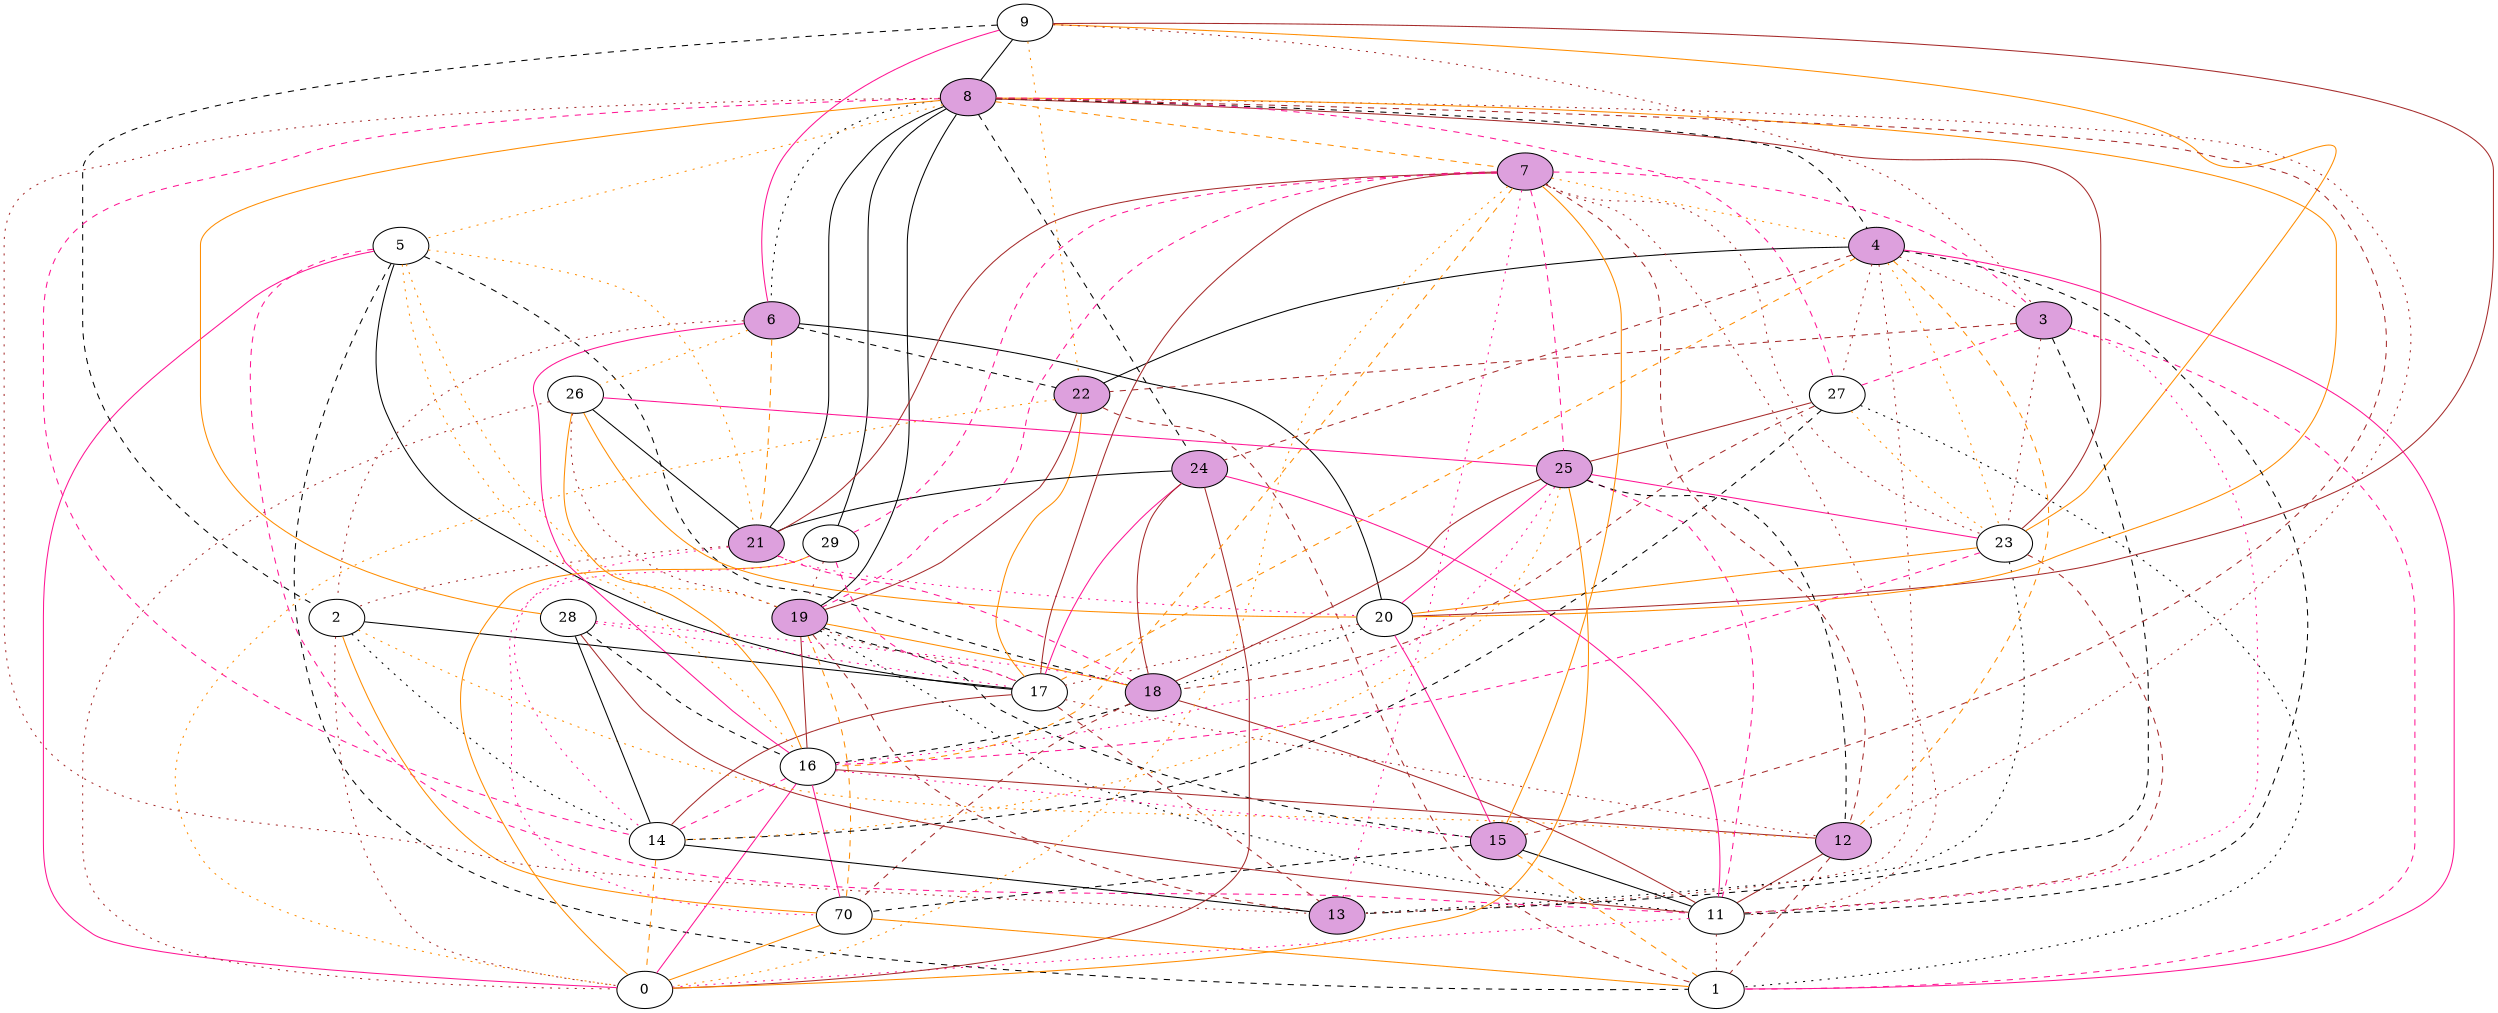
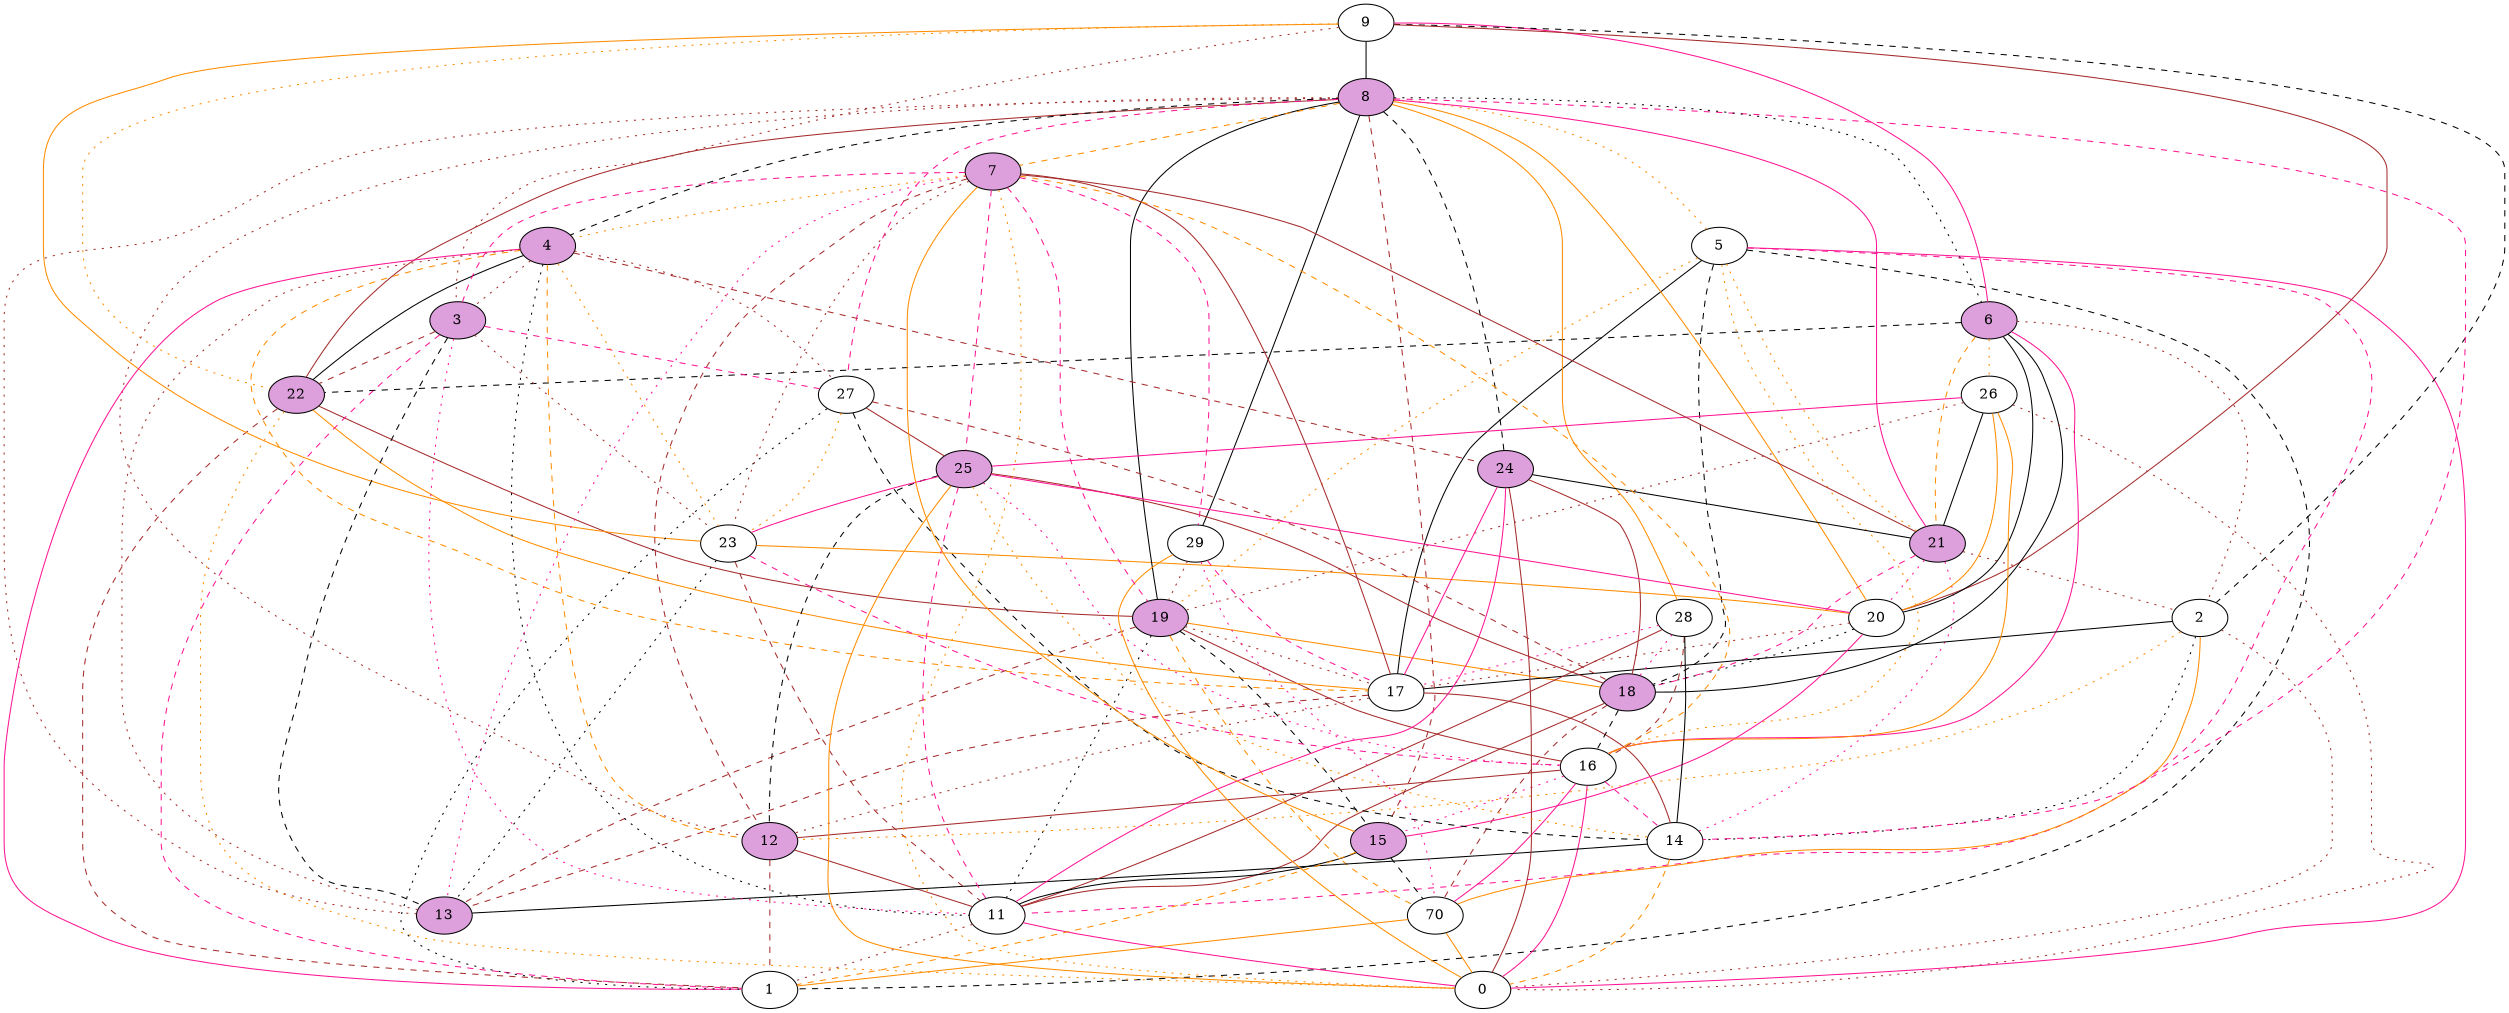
(1874, 158) -> (785, 138)
(829, 297) -> (1794, 172)
(1841, 538) -> none
none -> (1968, 612)
(2299, 692) -> (558, 730)
(681, 703) -> (1666, 708)
(1181, 953) -> (1239, 959)
